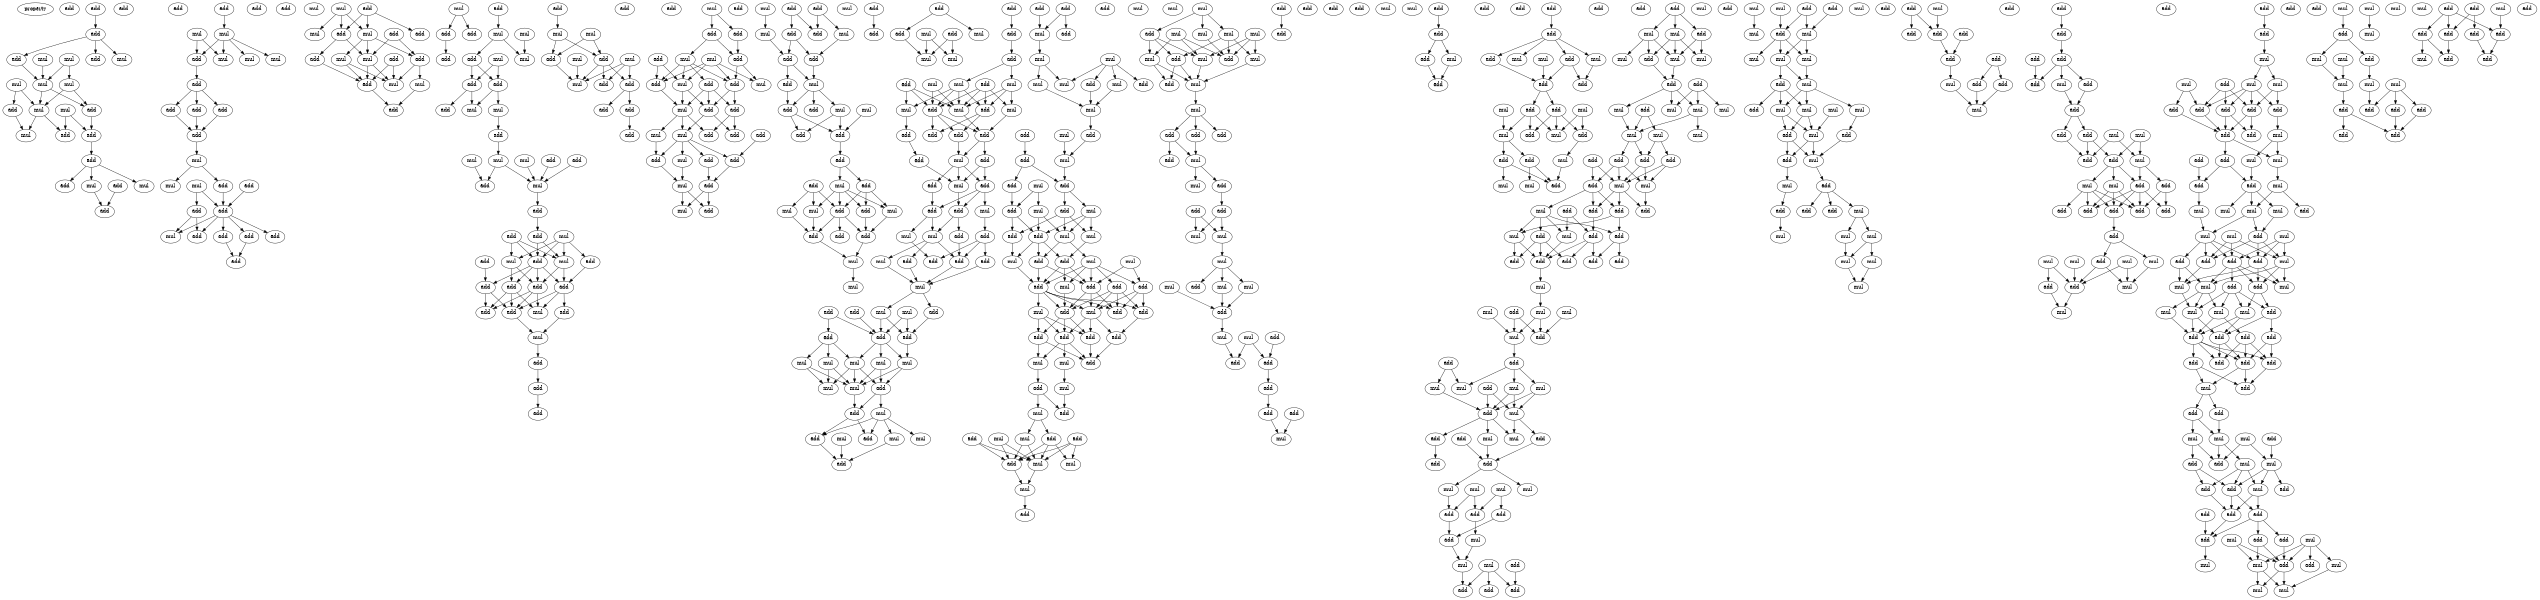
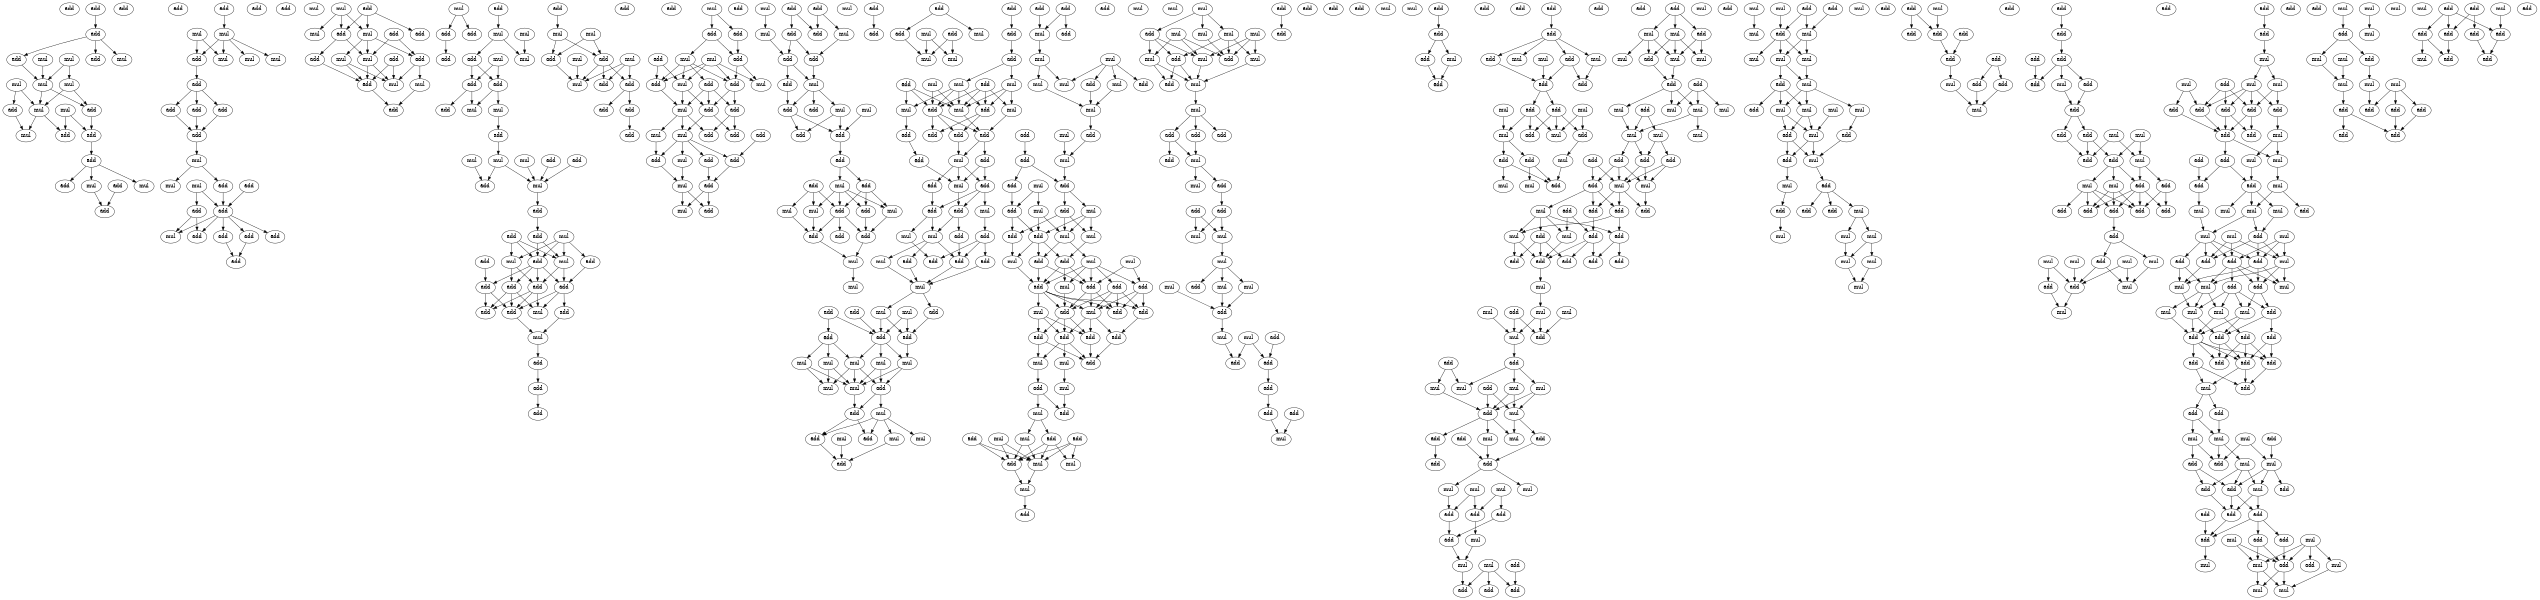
(35, 9) -> none
